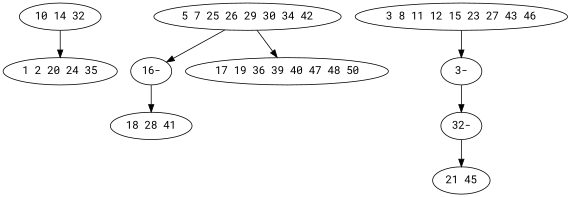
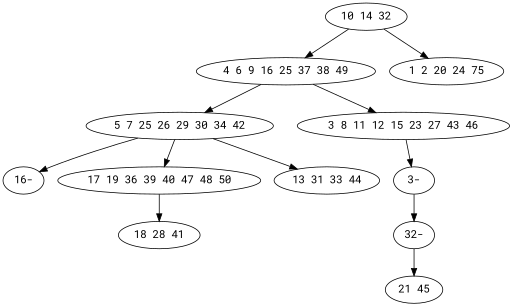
(60, 71) -> (447, 71)
none -> (286, 71)
(151, 95) -> (159, 204)
none -> (327, 180)
